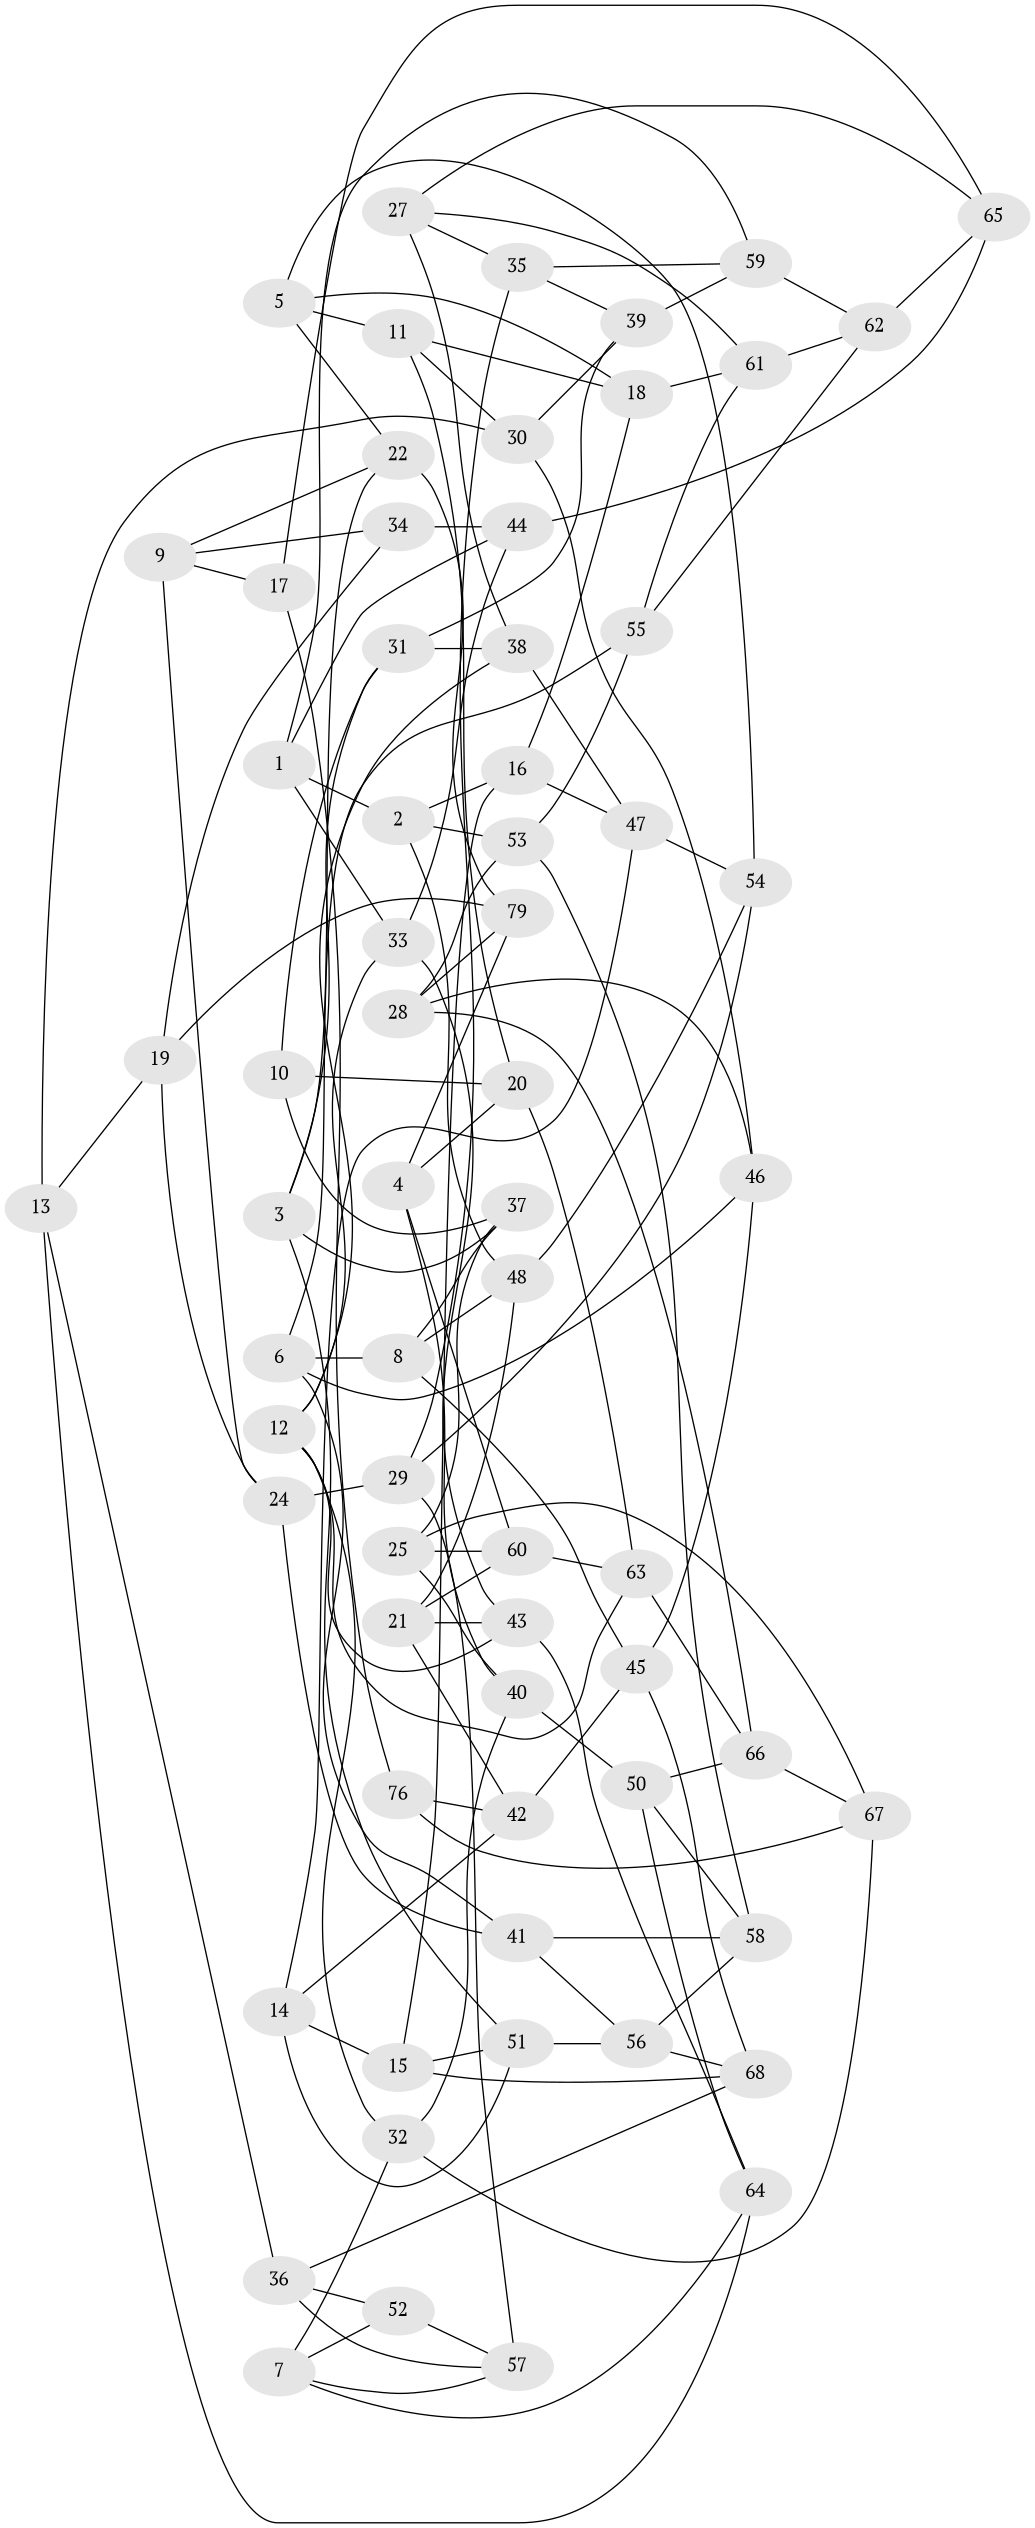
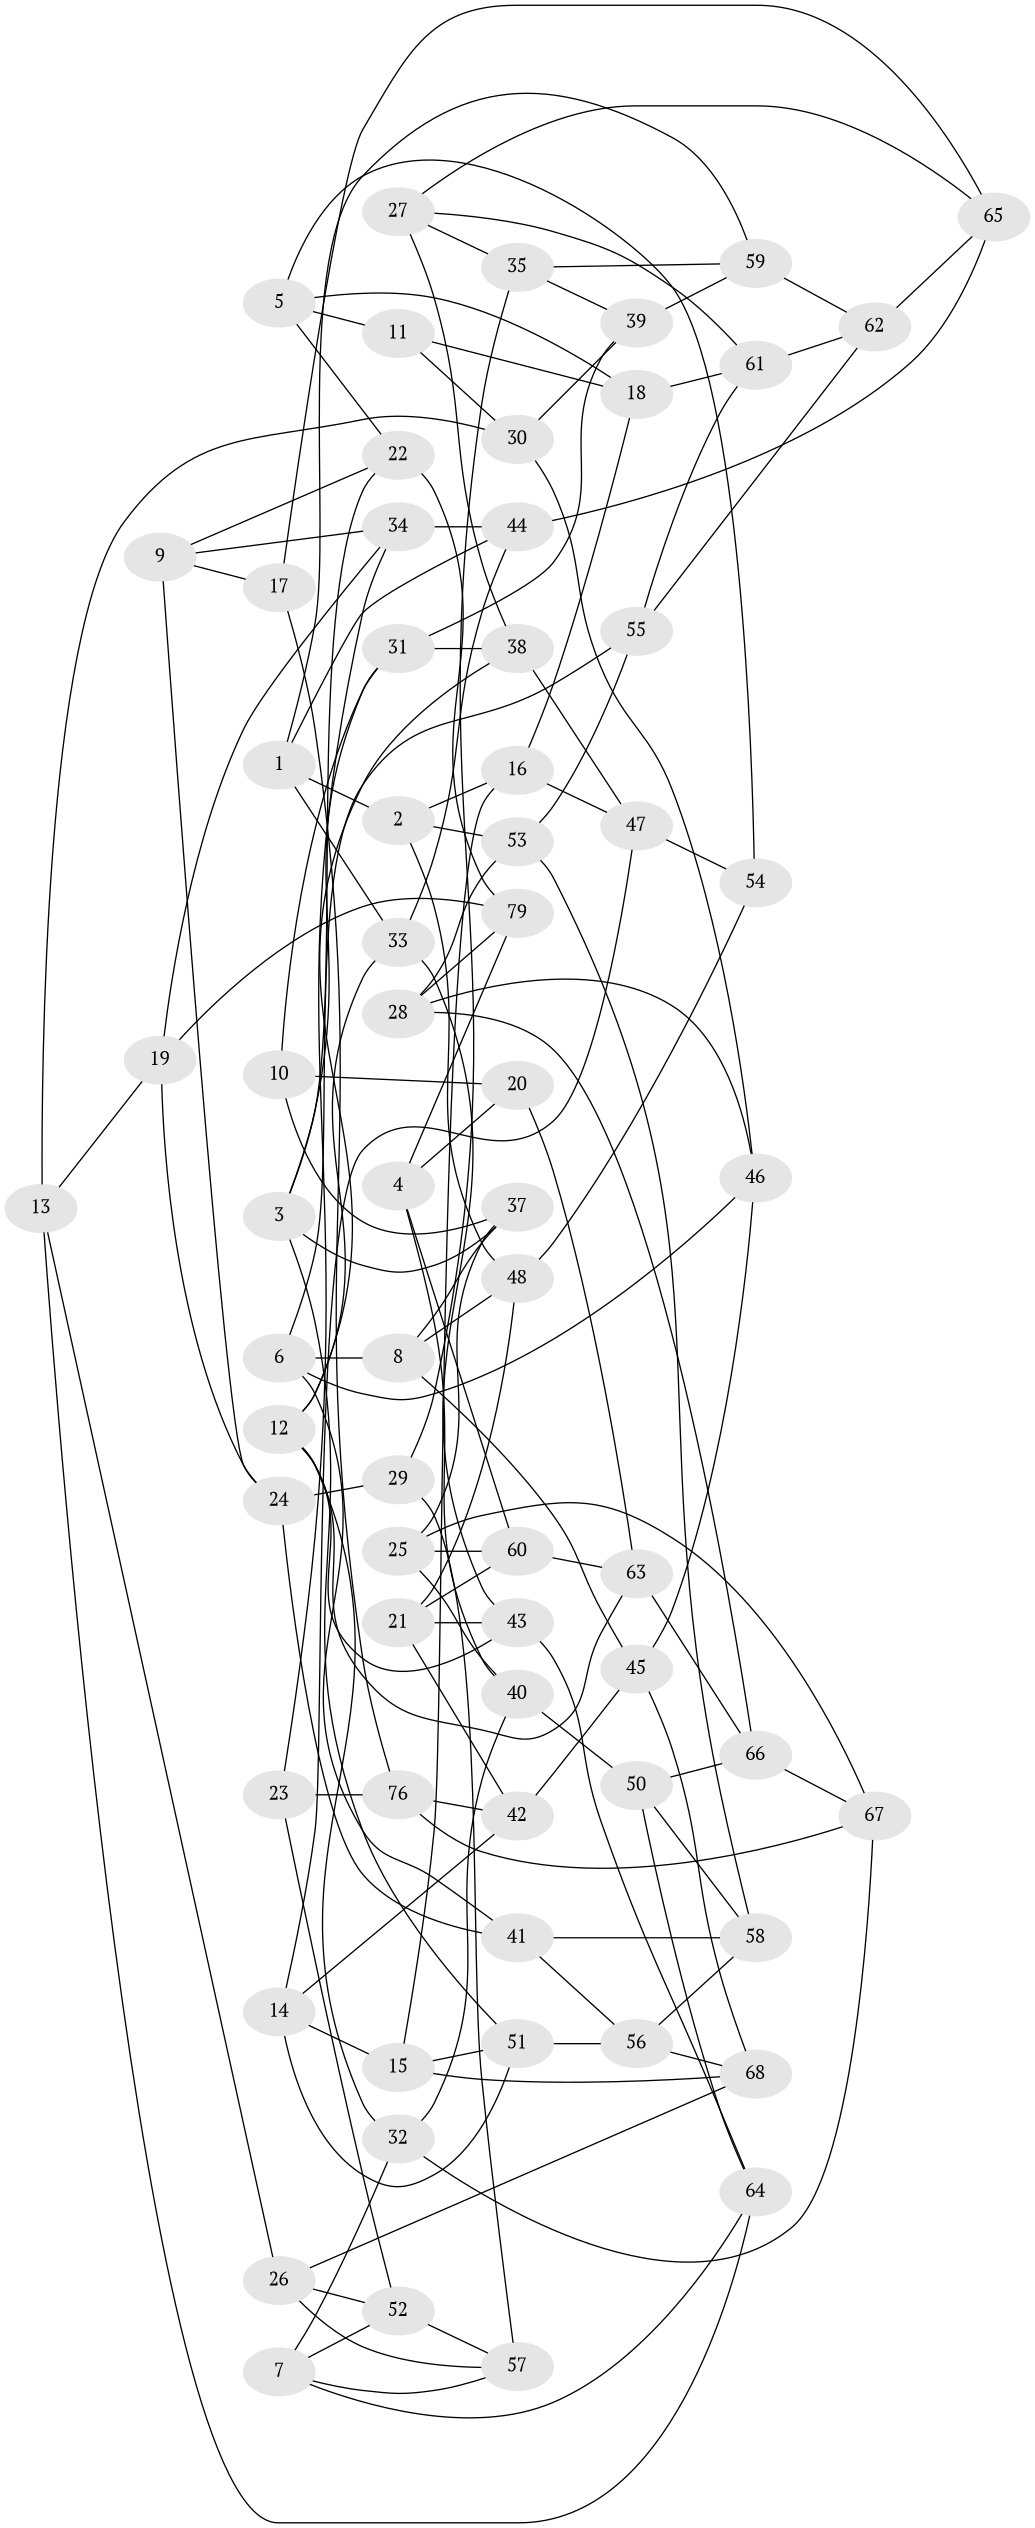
(464, 708) -> none
(654, 1204) -> none
none -> (279, 1795)
(279, 2281) -> (279, 2281)
